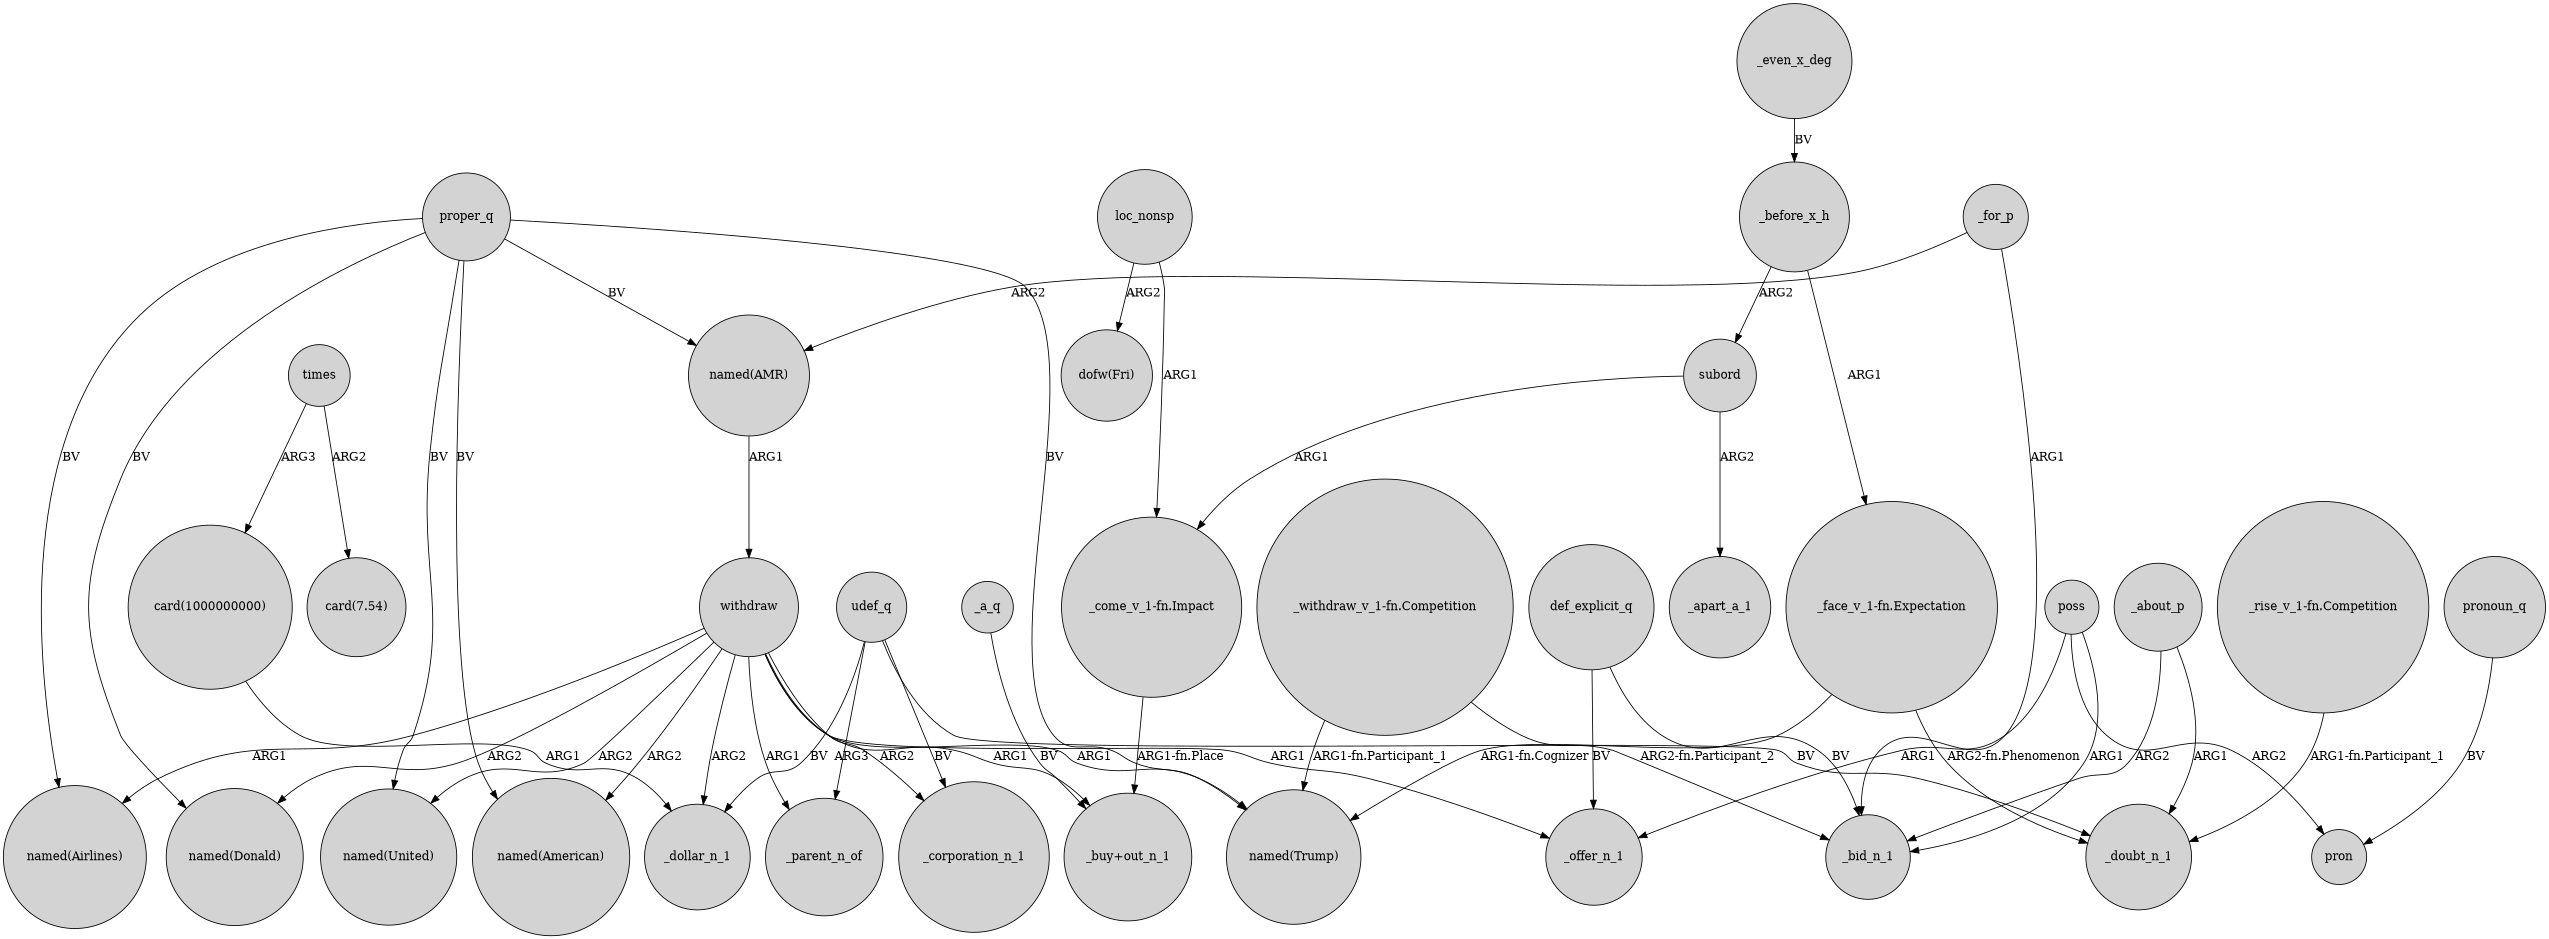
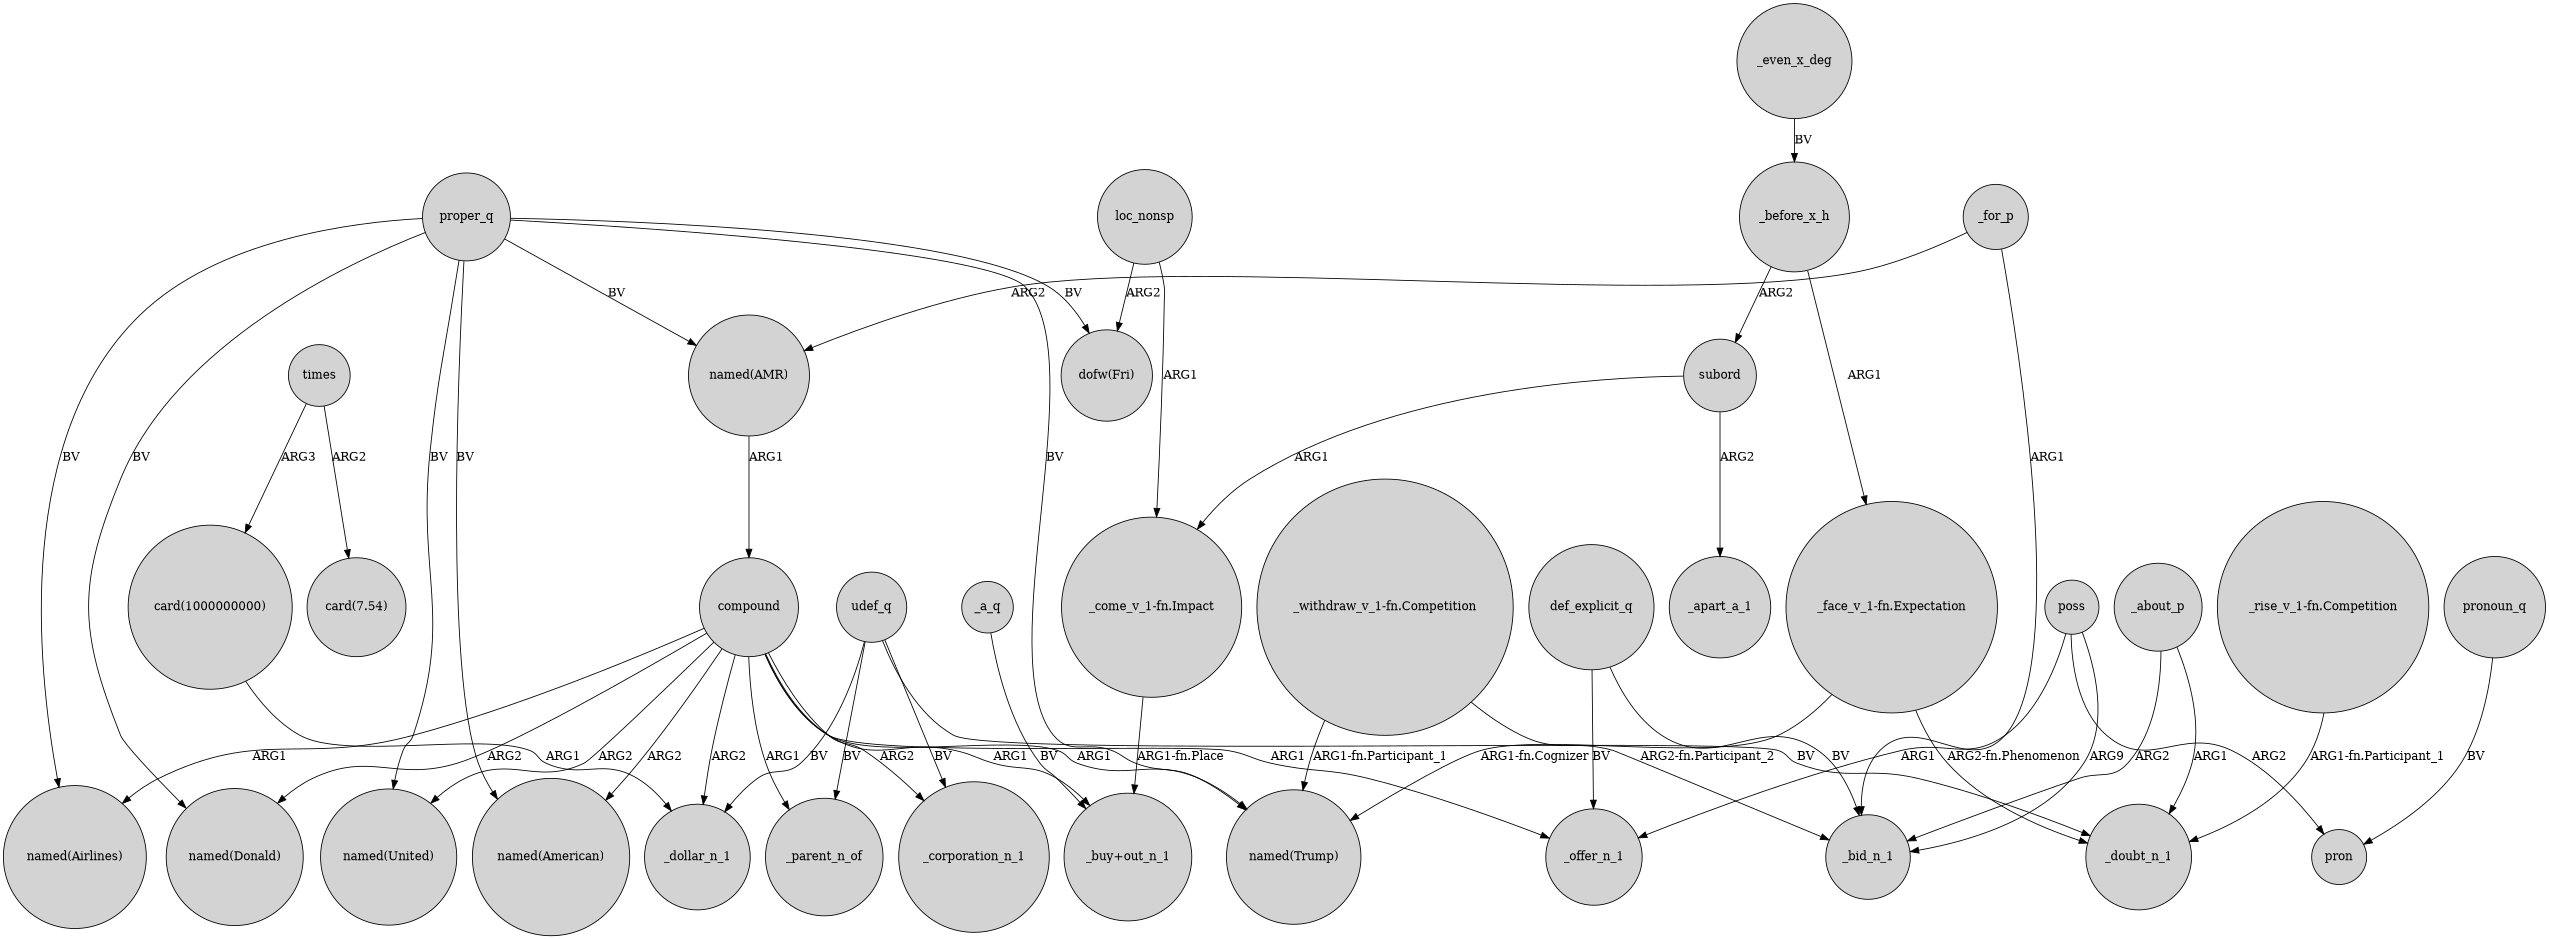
none -> (810, 235)
(749, 607) -> (749, 607)
(852, 757) -> (852, 757)
(2107, 757) -> (2107, 757)
